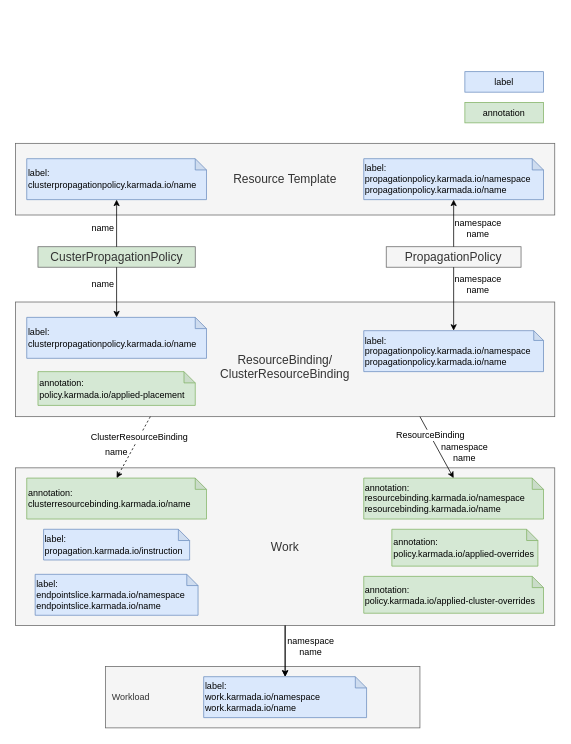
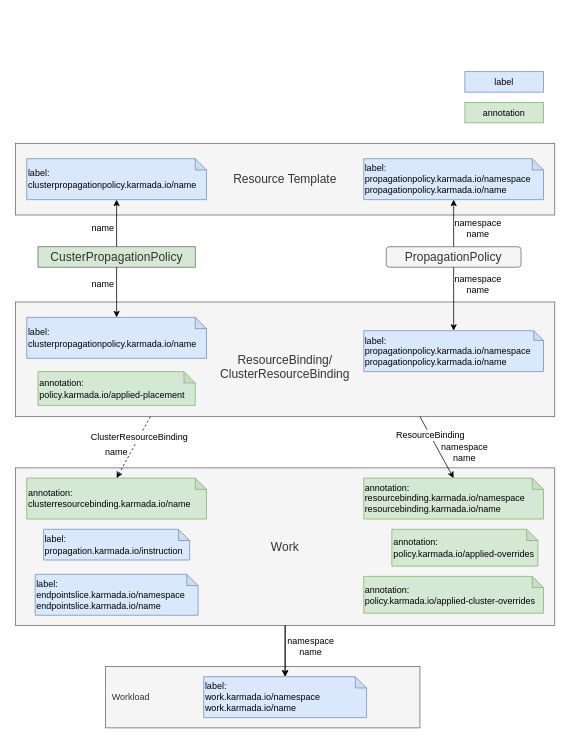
(454, 257) -> (454, 257)
